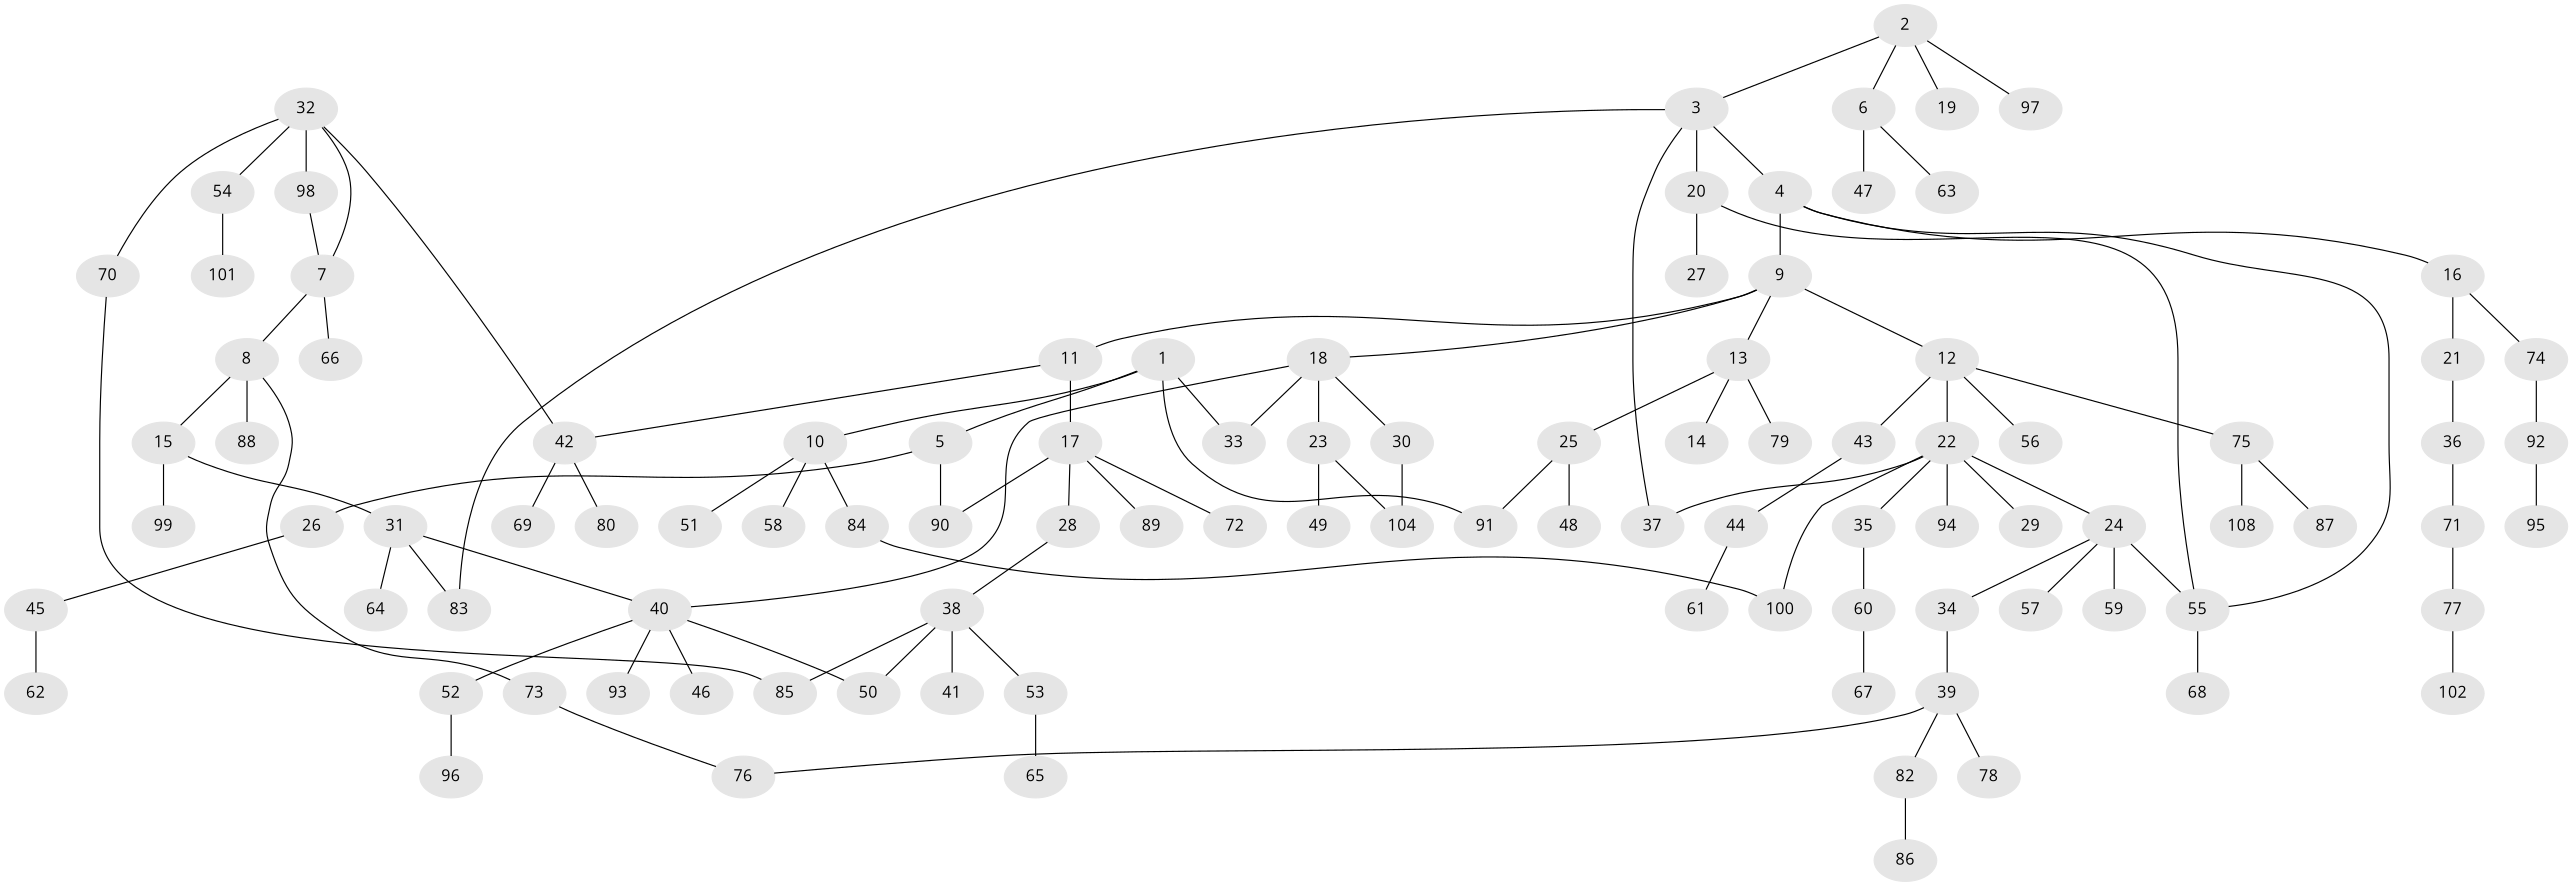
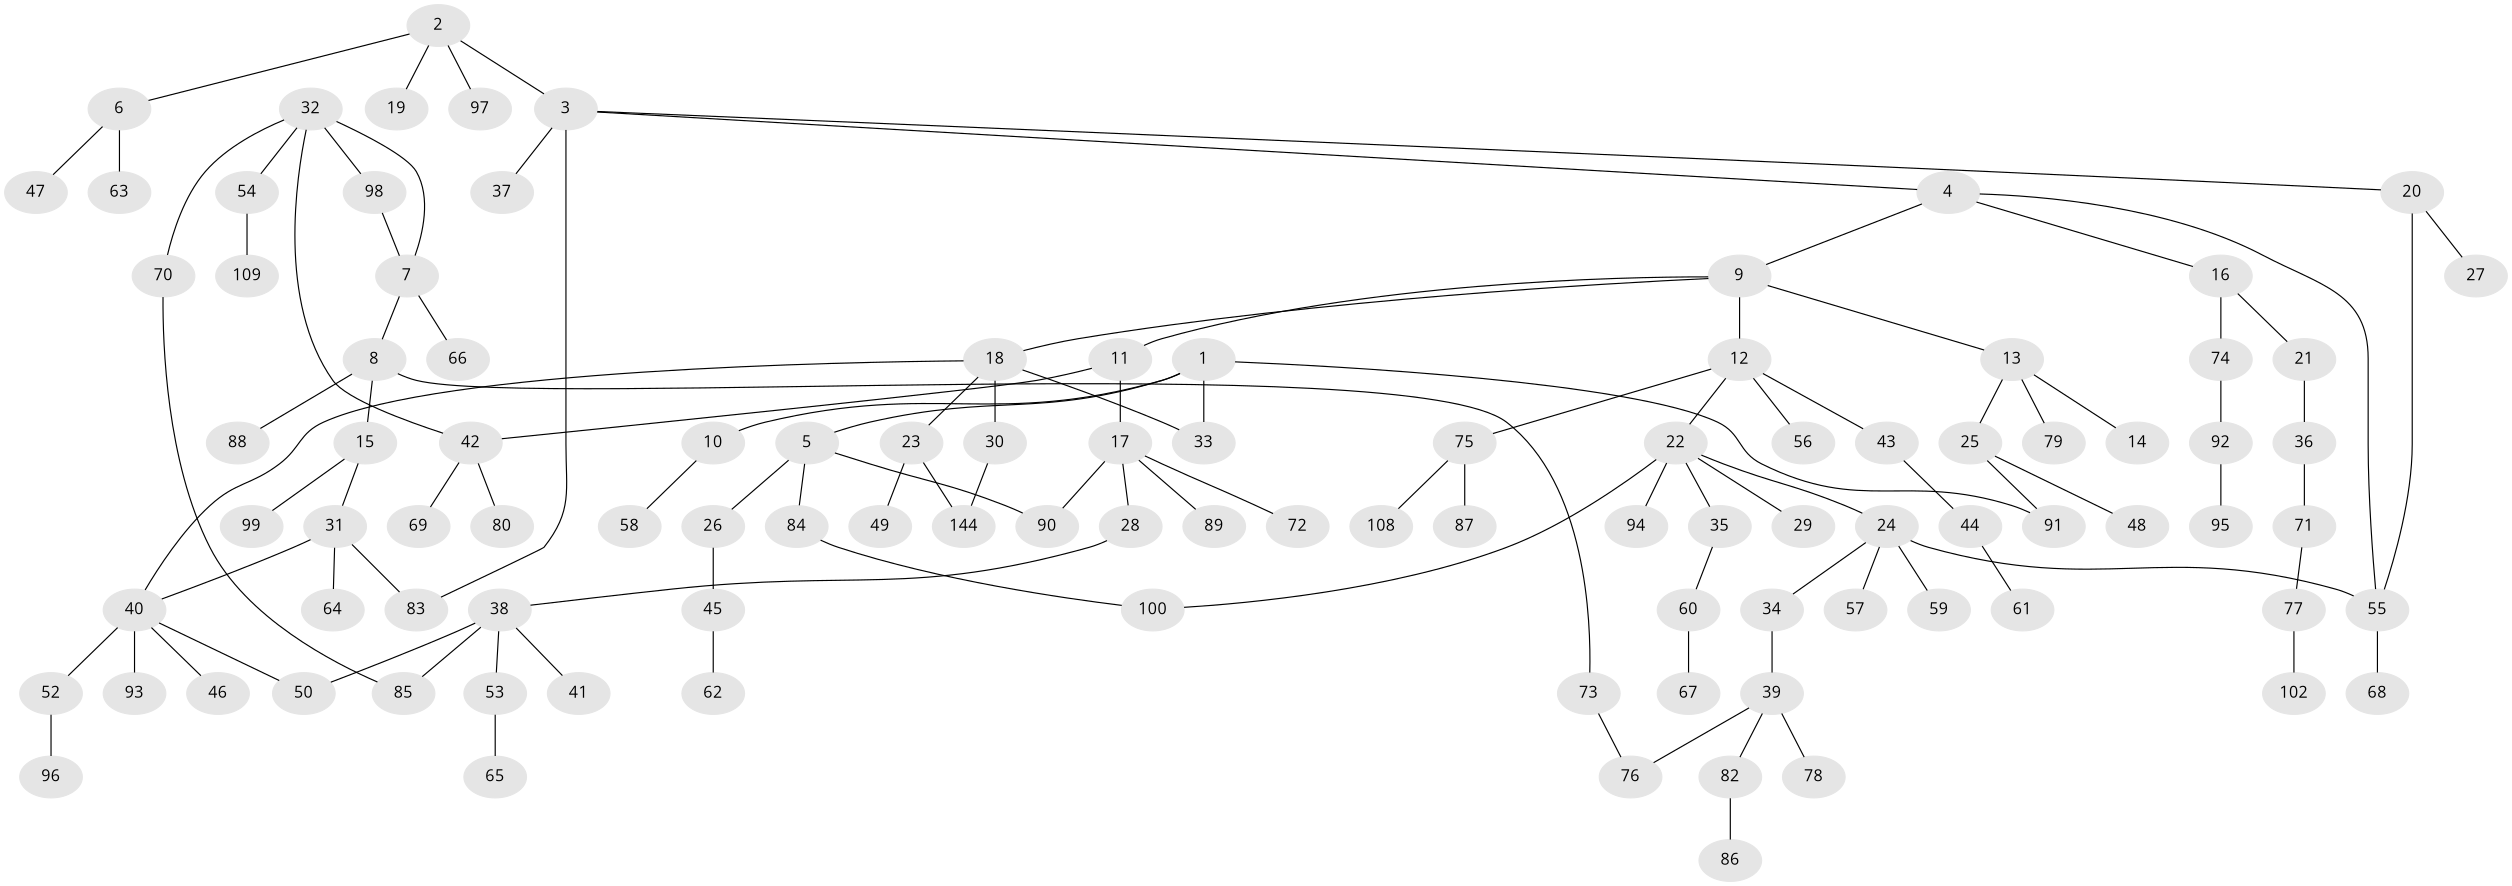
(223, 276) -> (247, 276)
(1819, 483) -> none
(836, 485) -> (802, 485)
(690, 527) -> none
(1402, 527) -> (964, 527)
